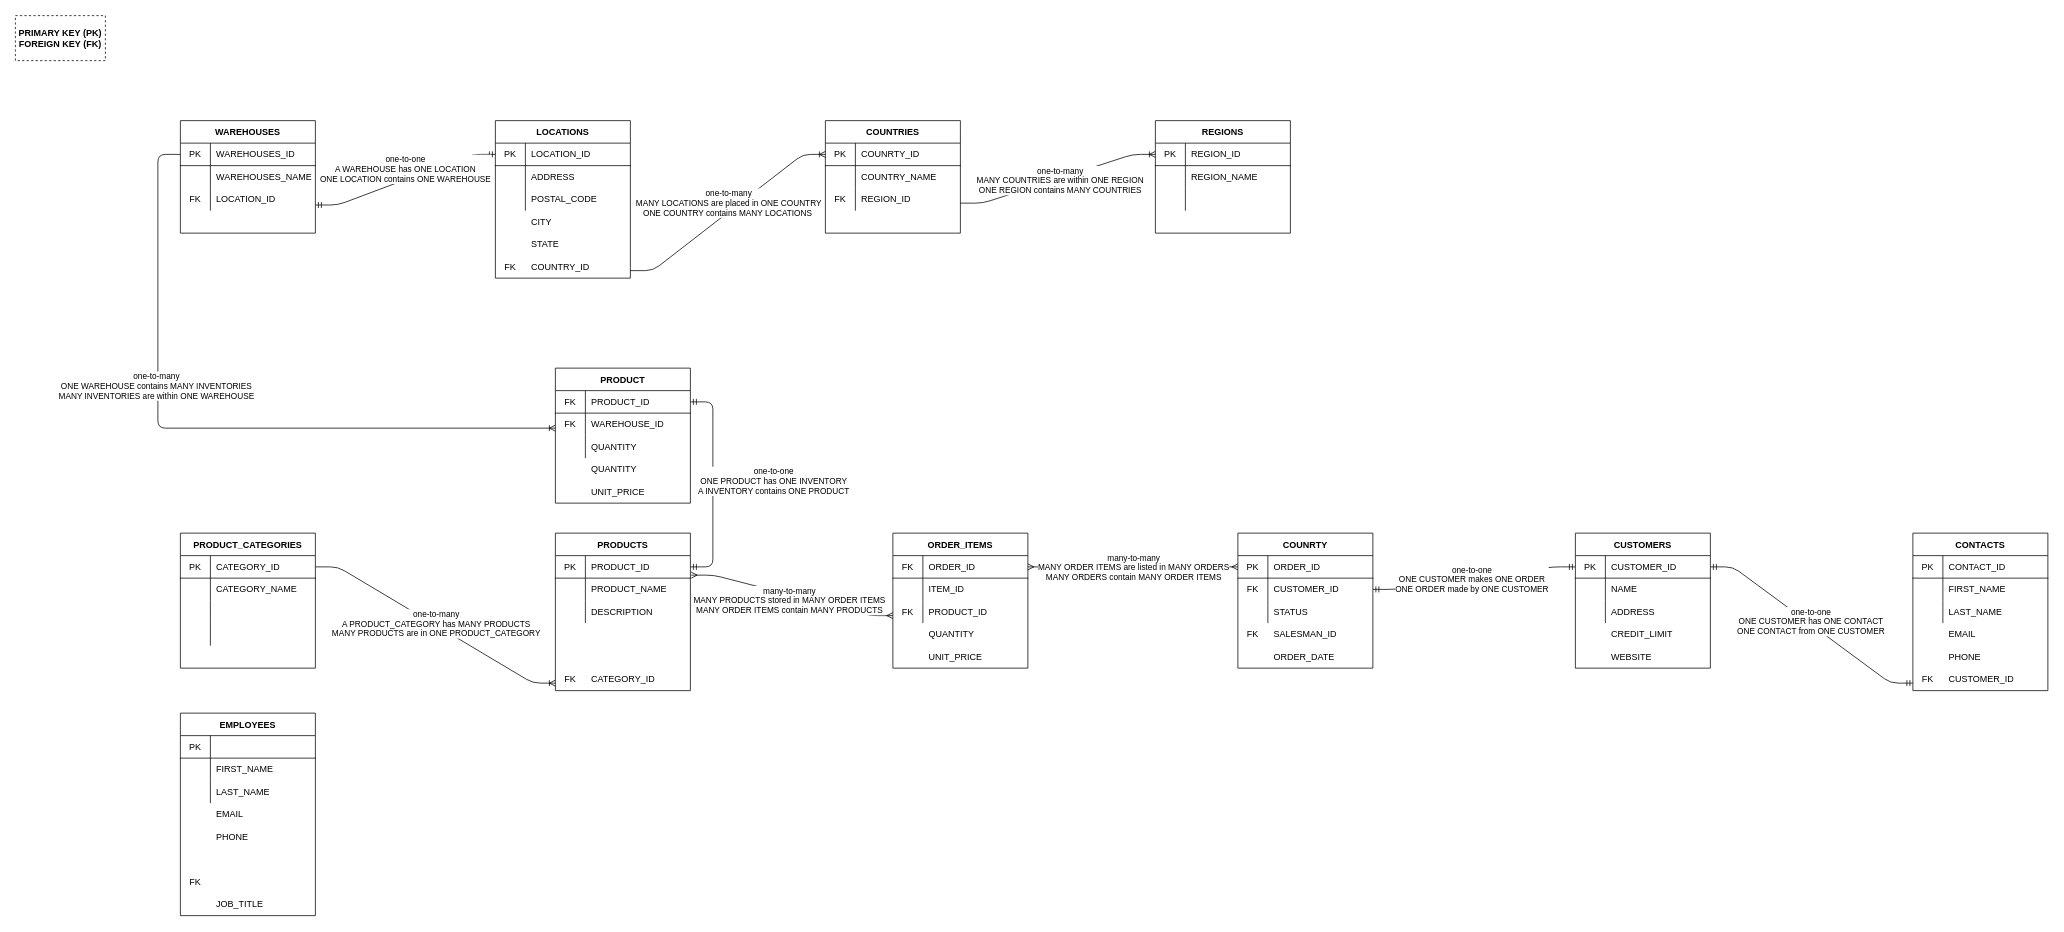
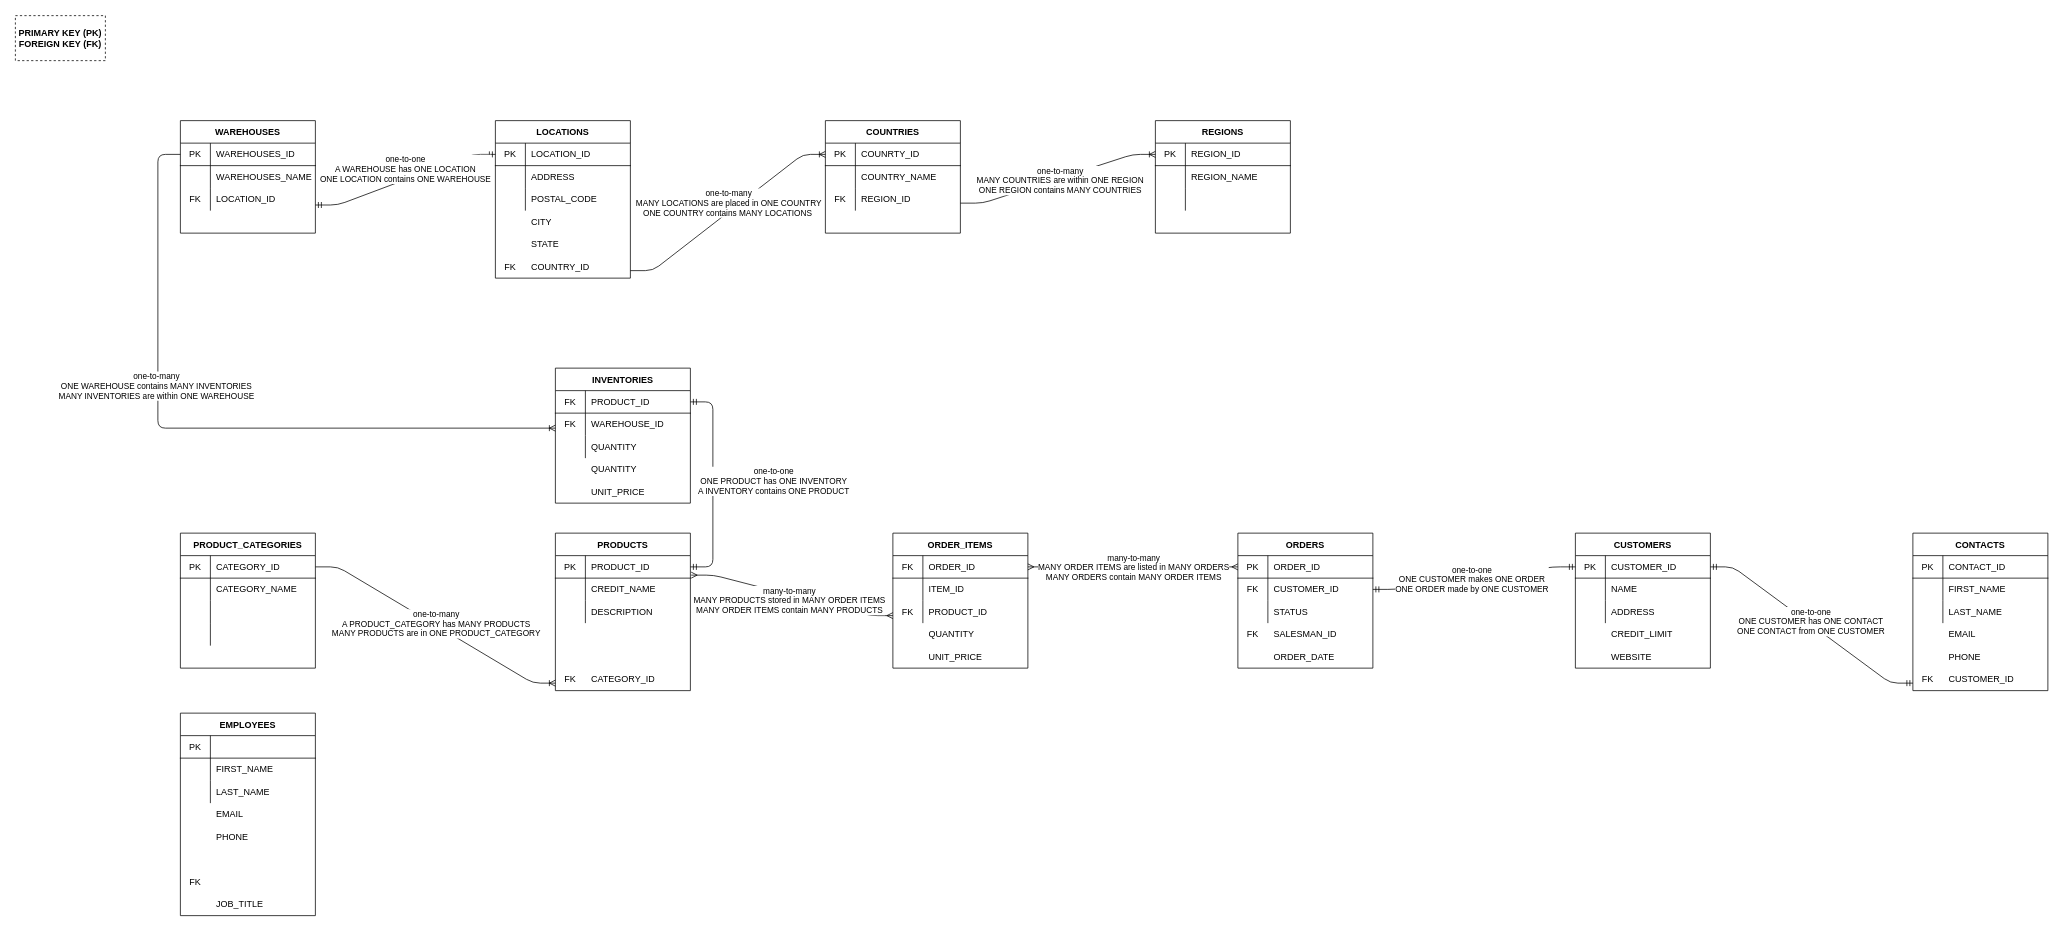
(623, 380) -> (623, 380)
(1305, 545) -> (1305, 545)
(622, 589) -> (619, 589)
